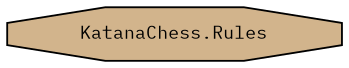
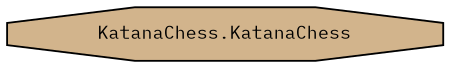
(175, 34) -> (225, 34)
